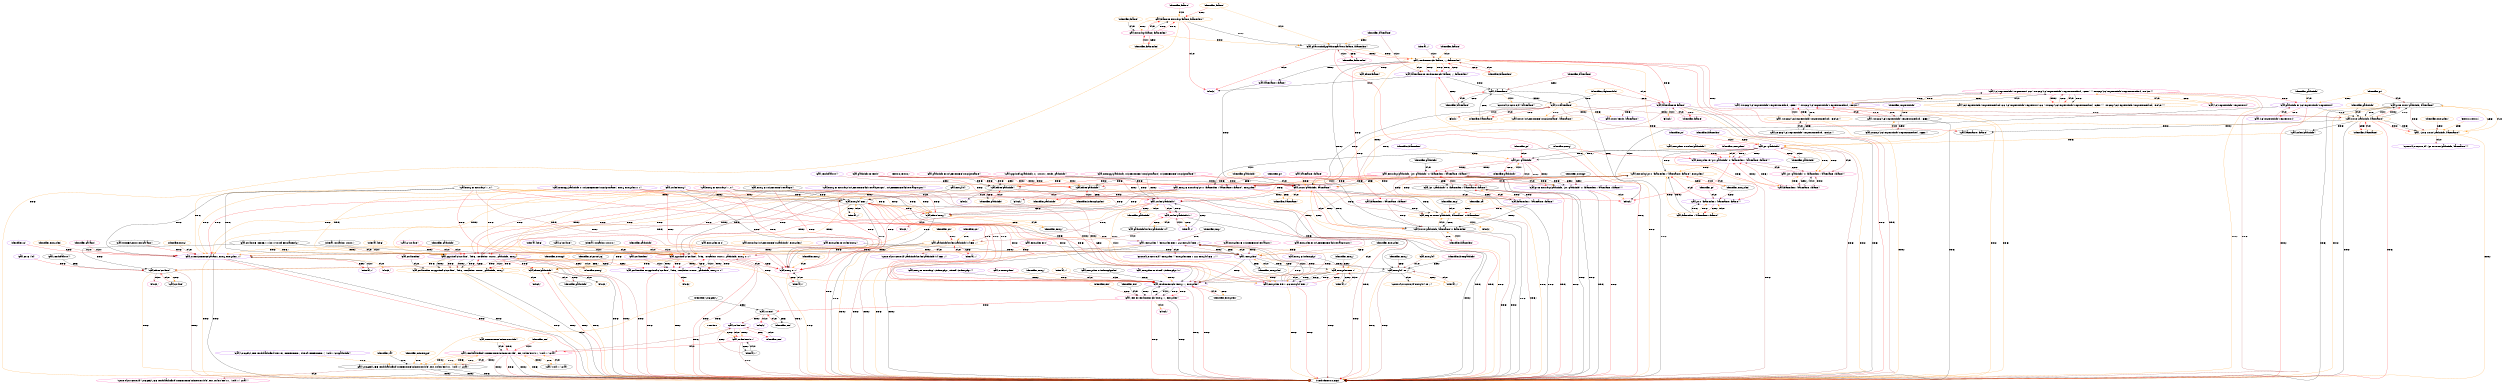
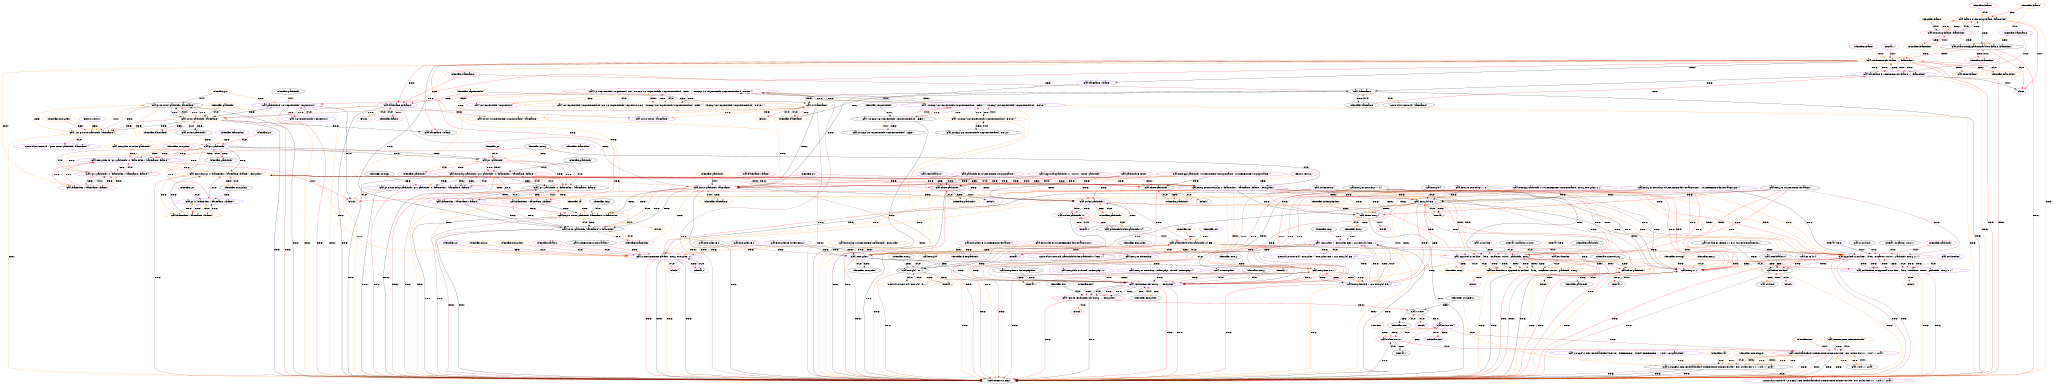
(1636, 107) -> (533, 114)
